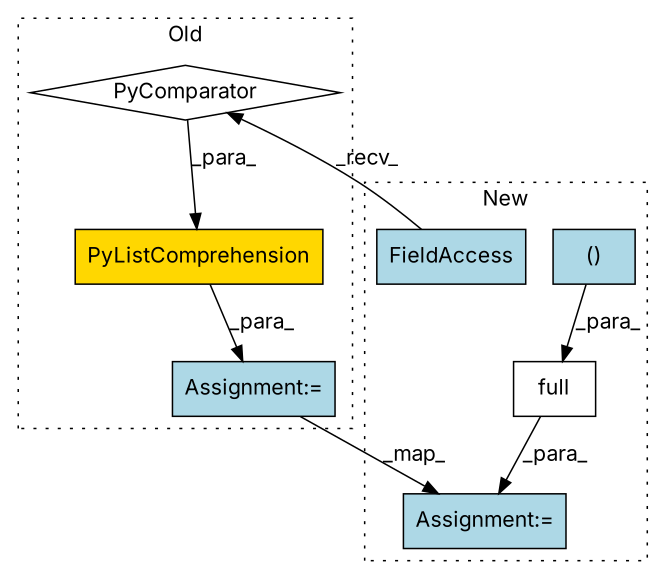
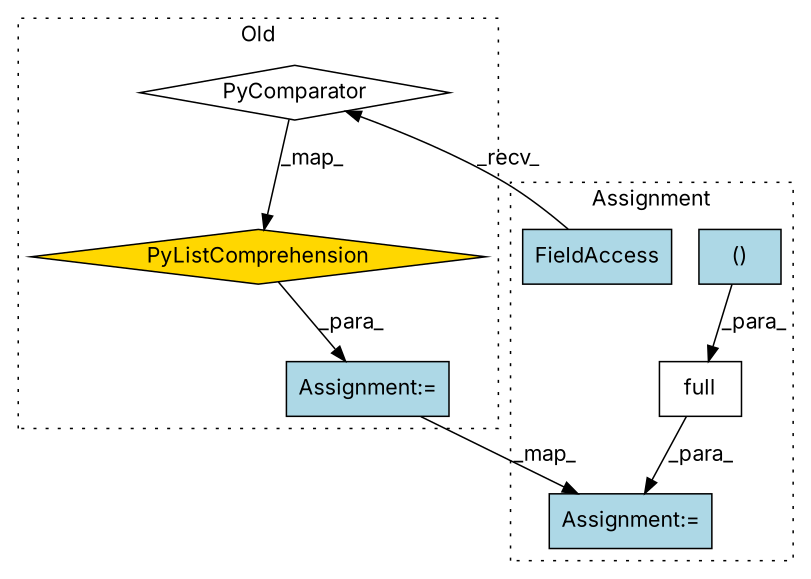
(224, 159) -> (313, 159)
(506, 200) -> (652, 200)
(199, 257) -> (258, 257)
